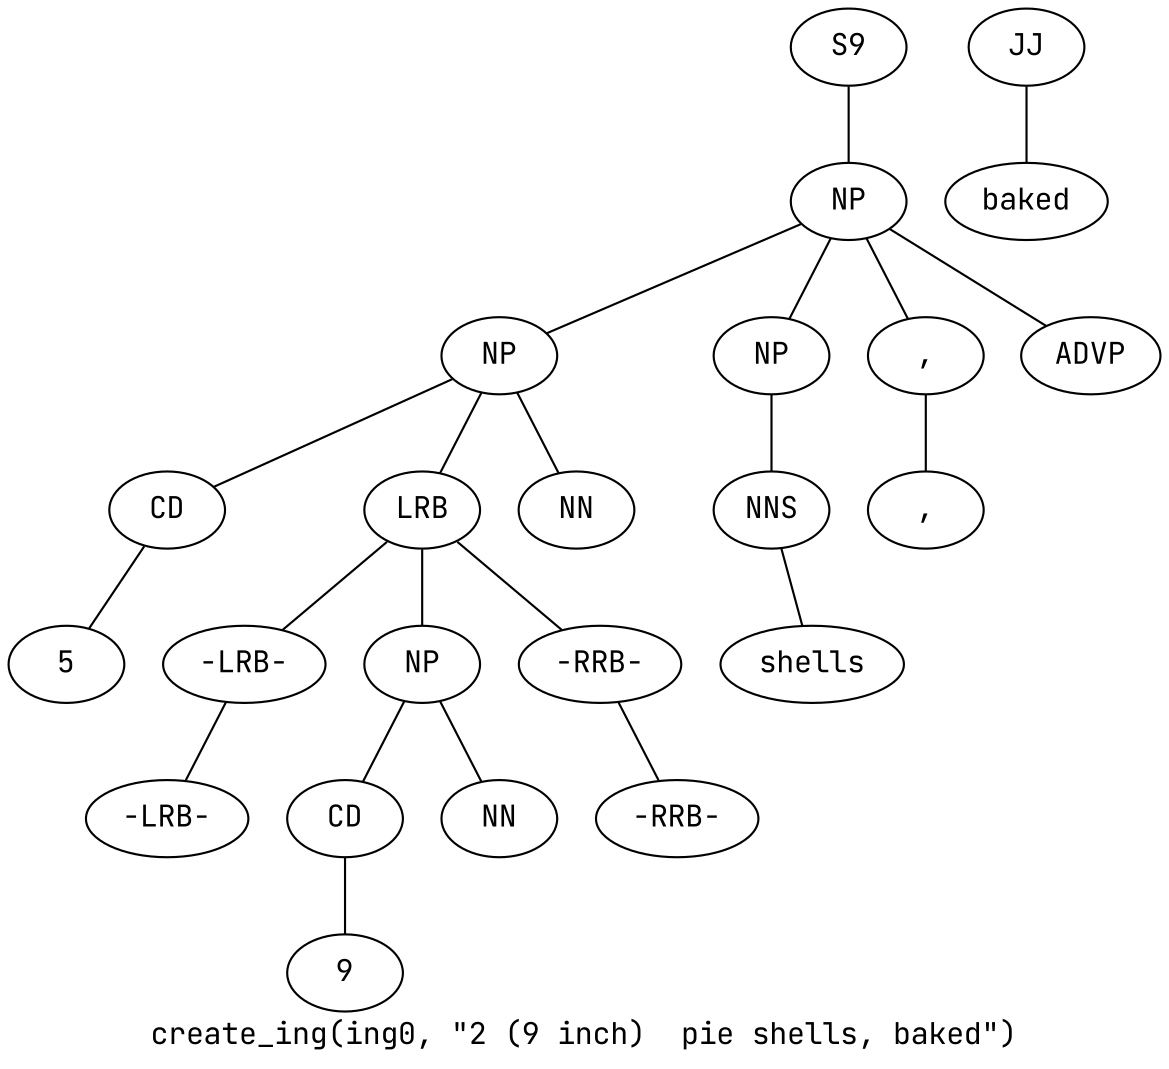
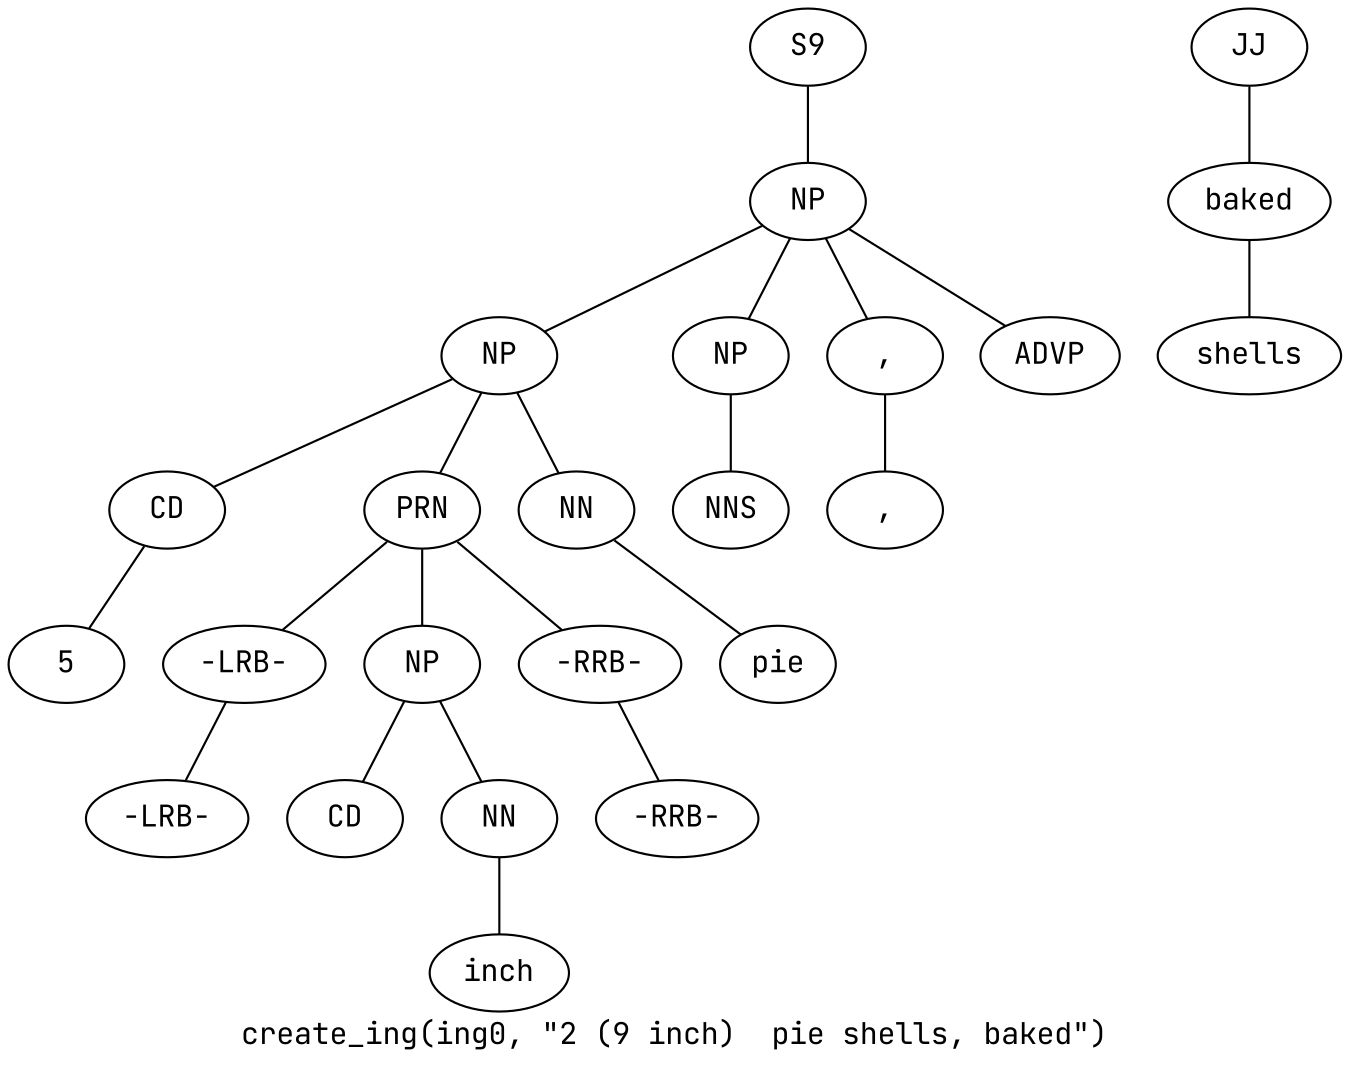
(422, 510) -> (422, 510)
(792, 587) -> (1249, 279)
none -> (778, 664)
(345, 973) -> none
none -> (499, 973)
